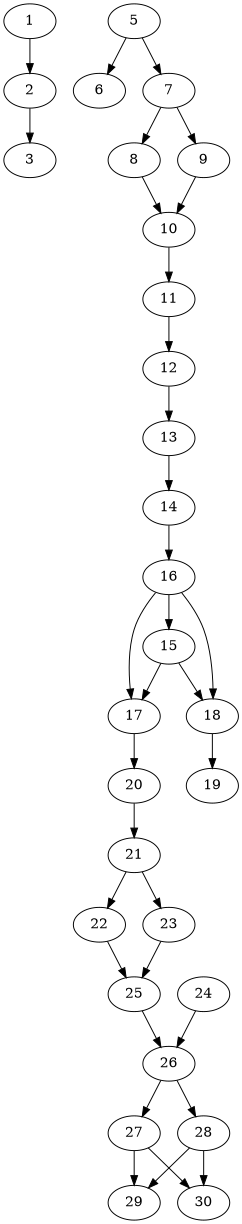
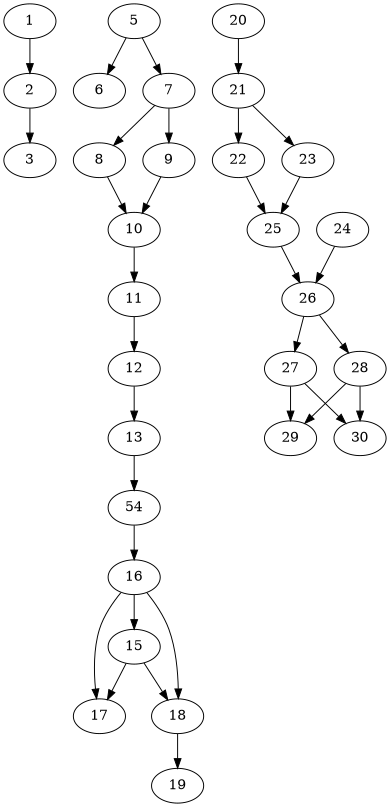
(169, 508) -> (134, 508)
(134, 746) -> none
